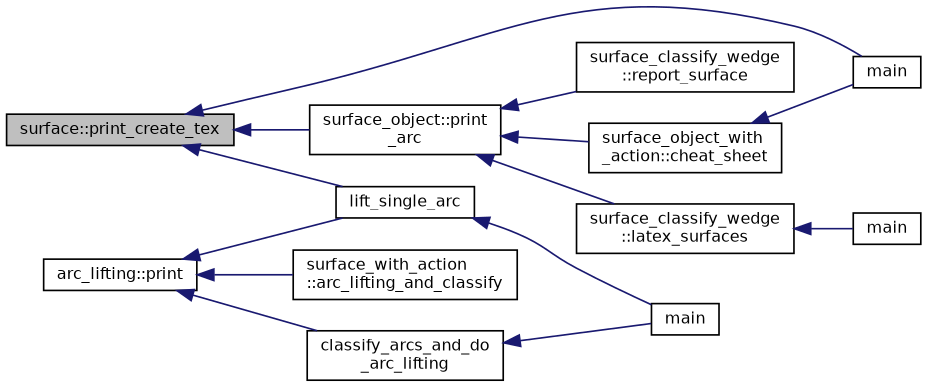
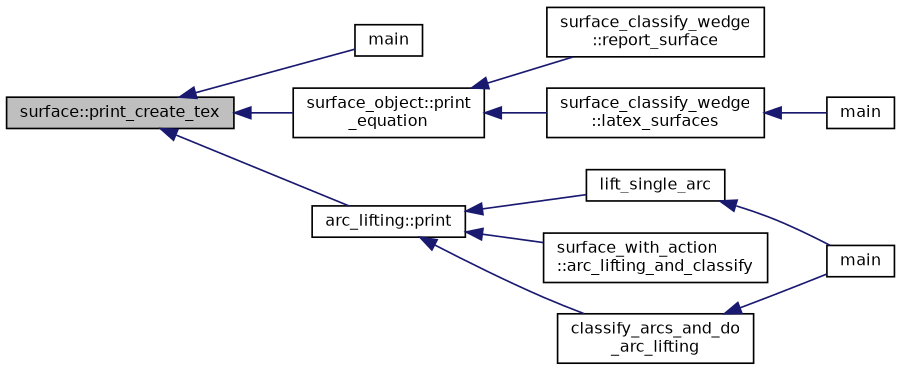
(405, 130) -> (389, 113)
(685, 148) -> none
(271, 168) -> (263, 171)
